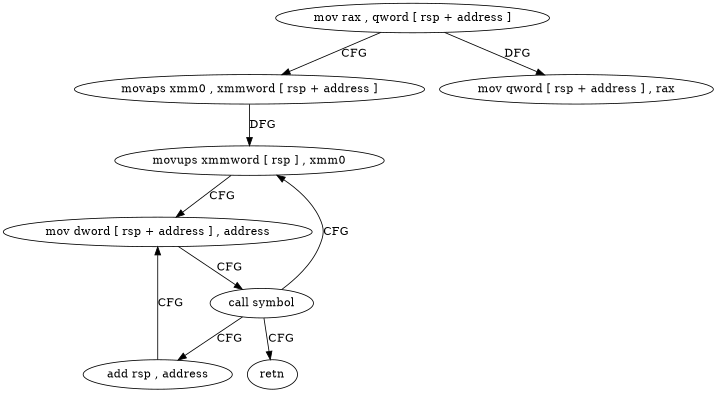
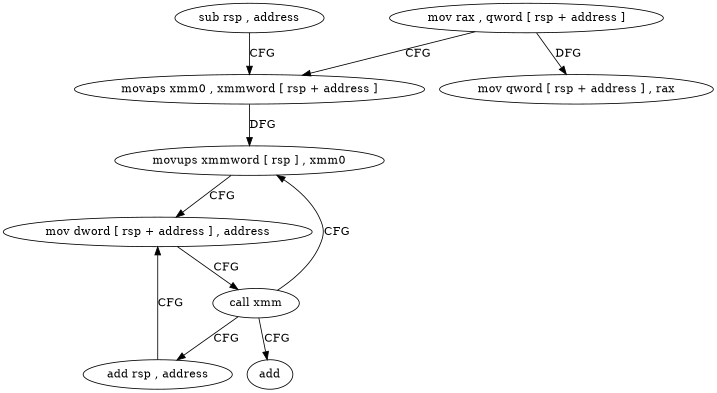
none -> (250, 18)
(262, 303) -> (256, 303)
(272, 374) -> (270, 374)
